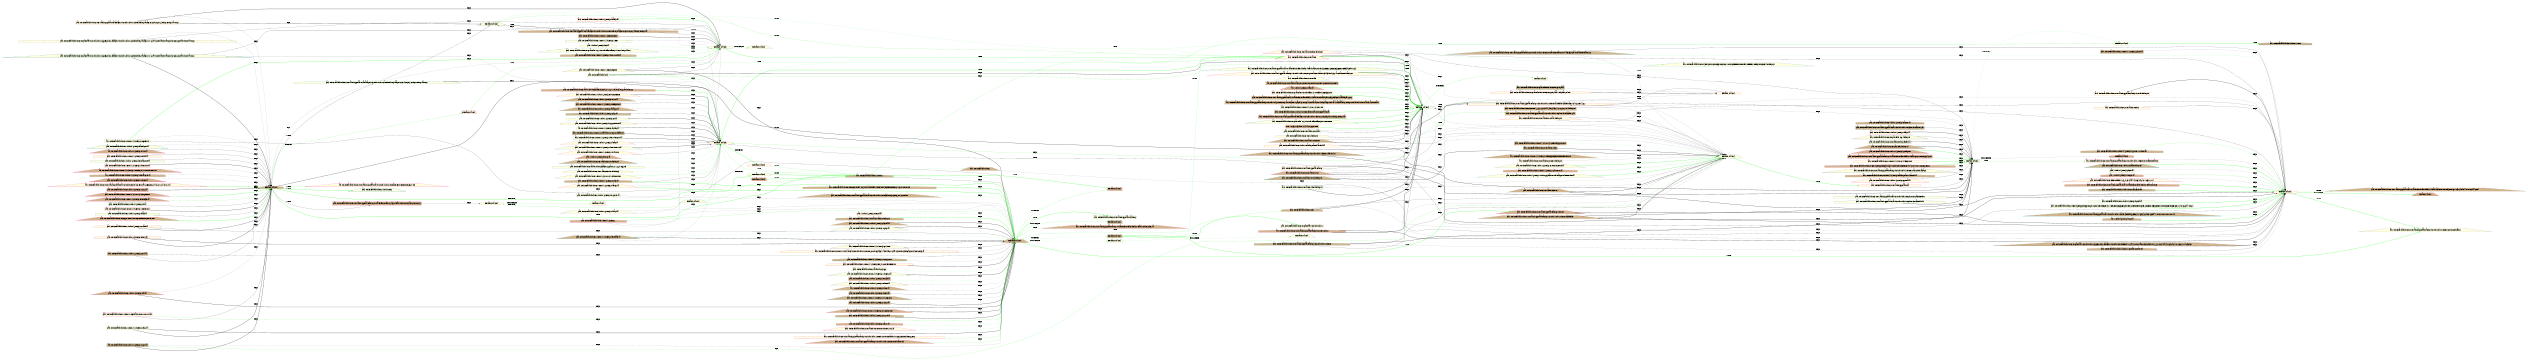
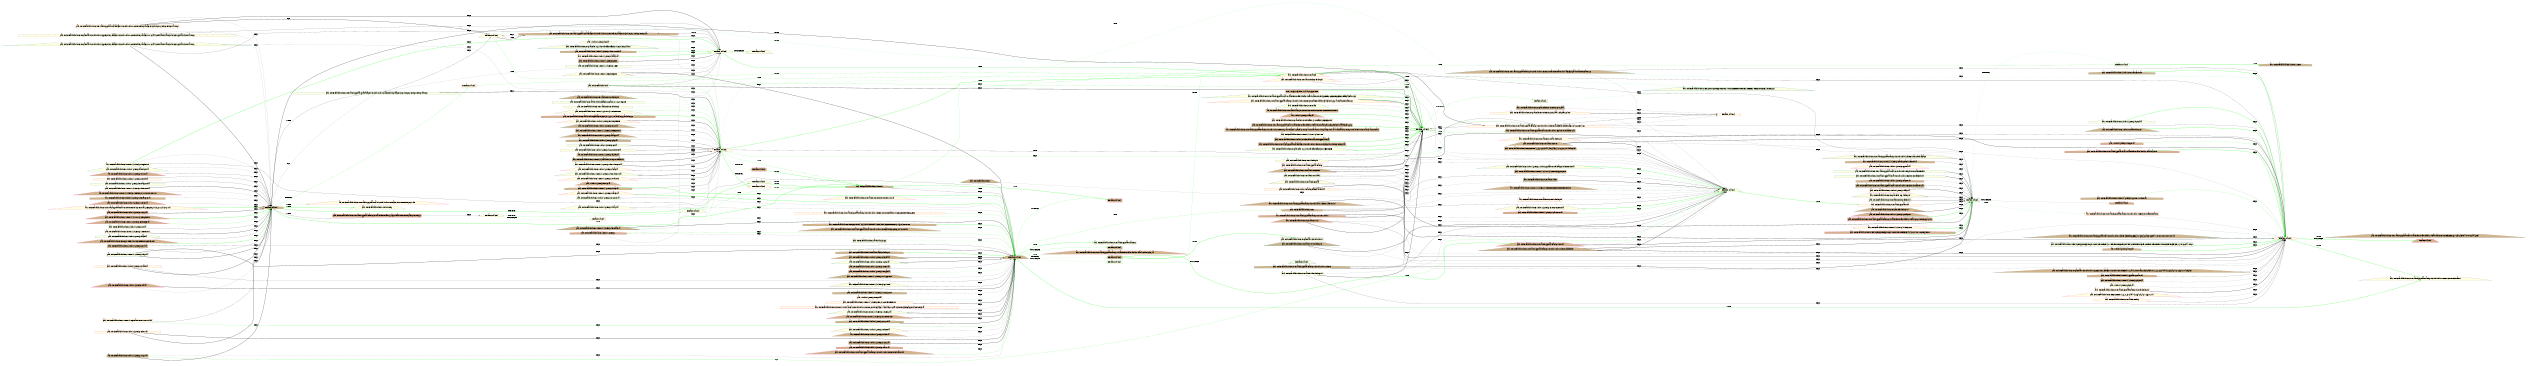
(598, 128) -> (598, 155)
none -> (1302, 182)
